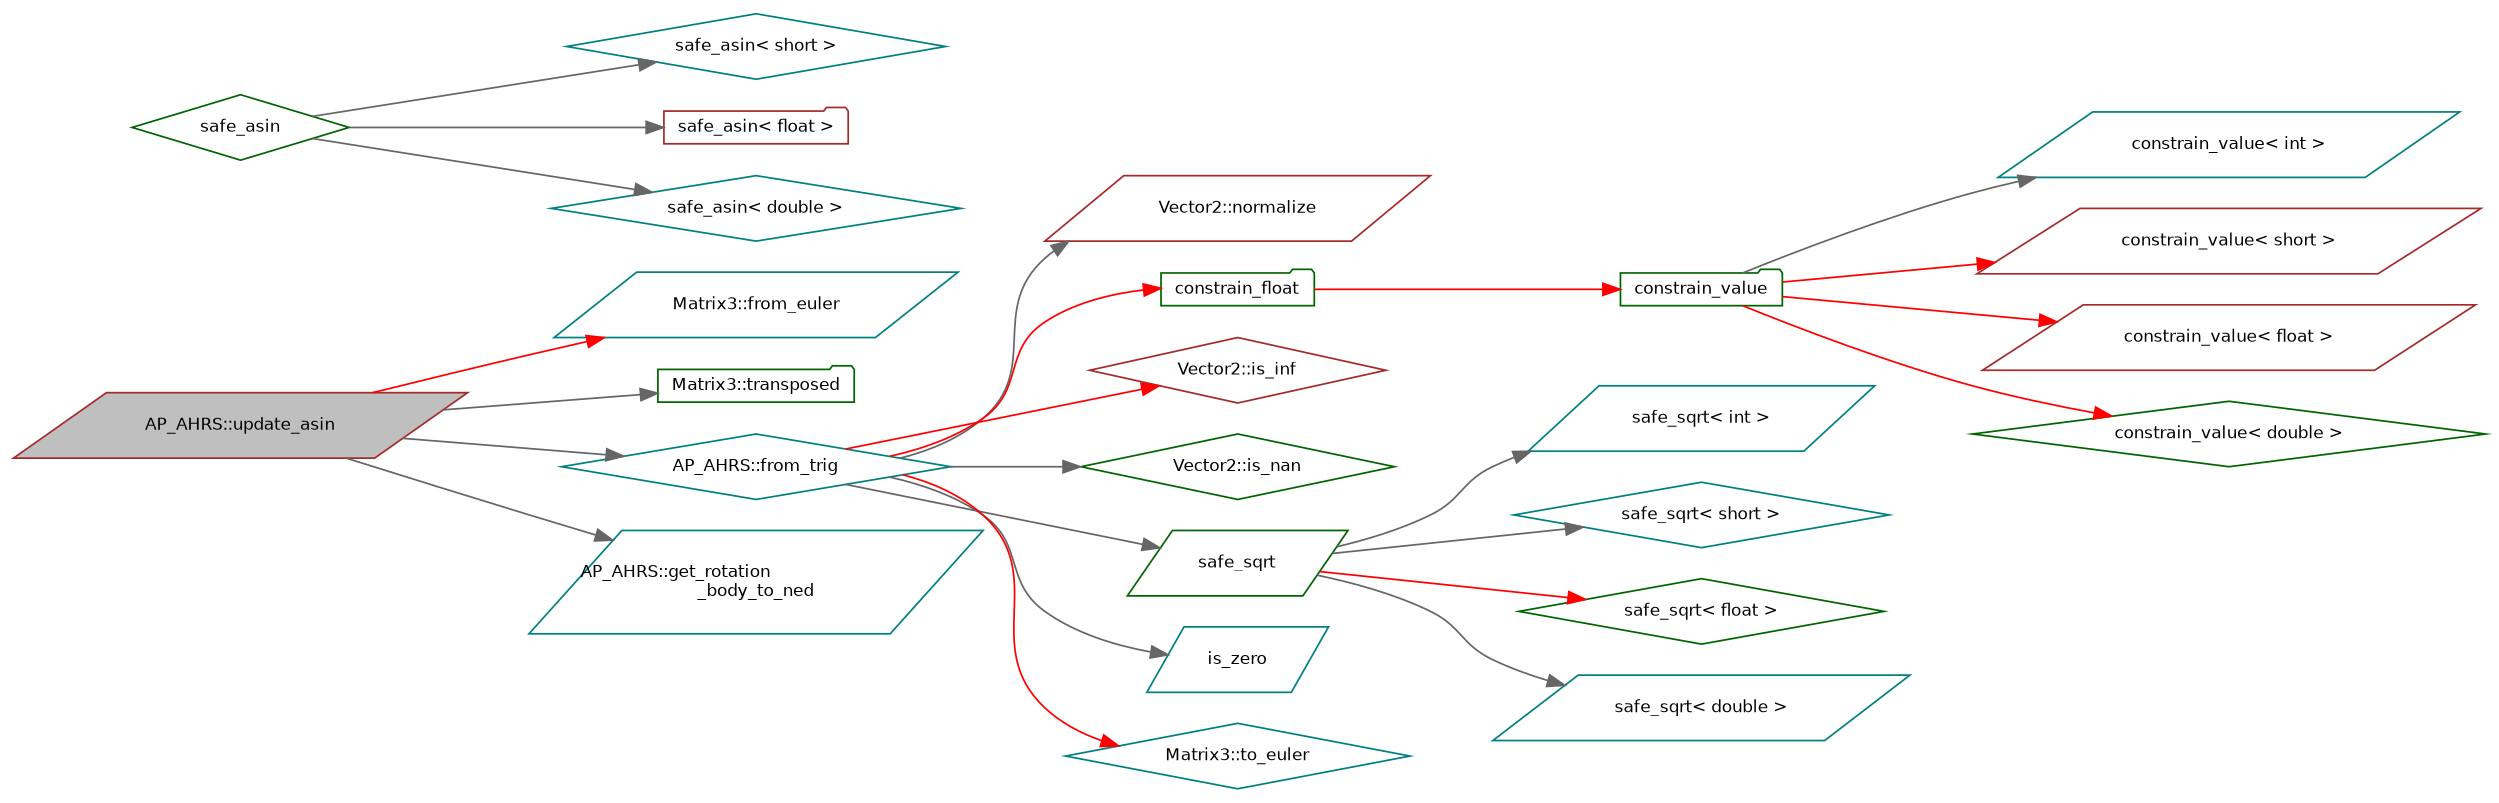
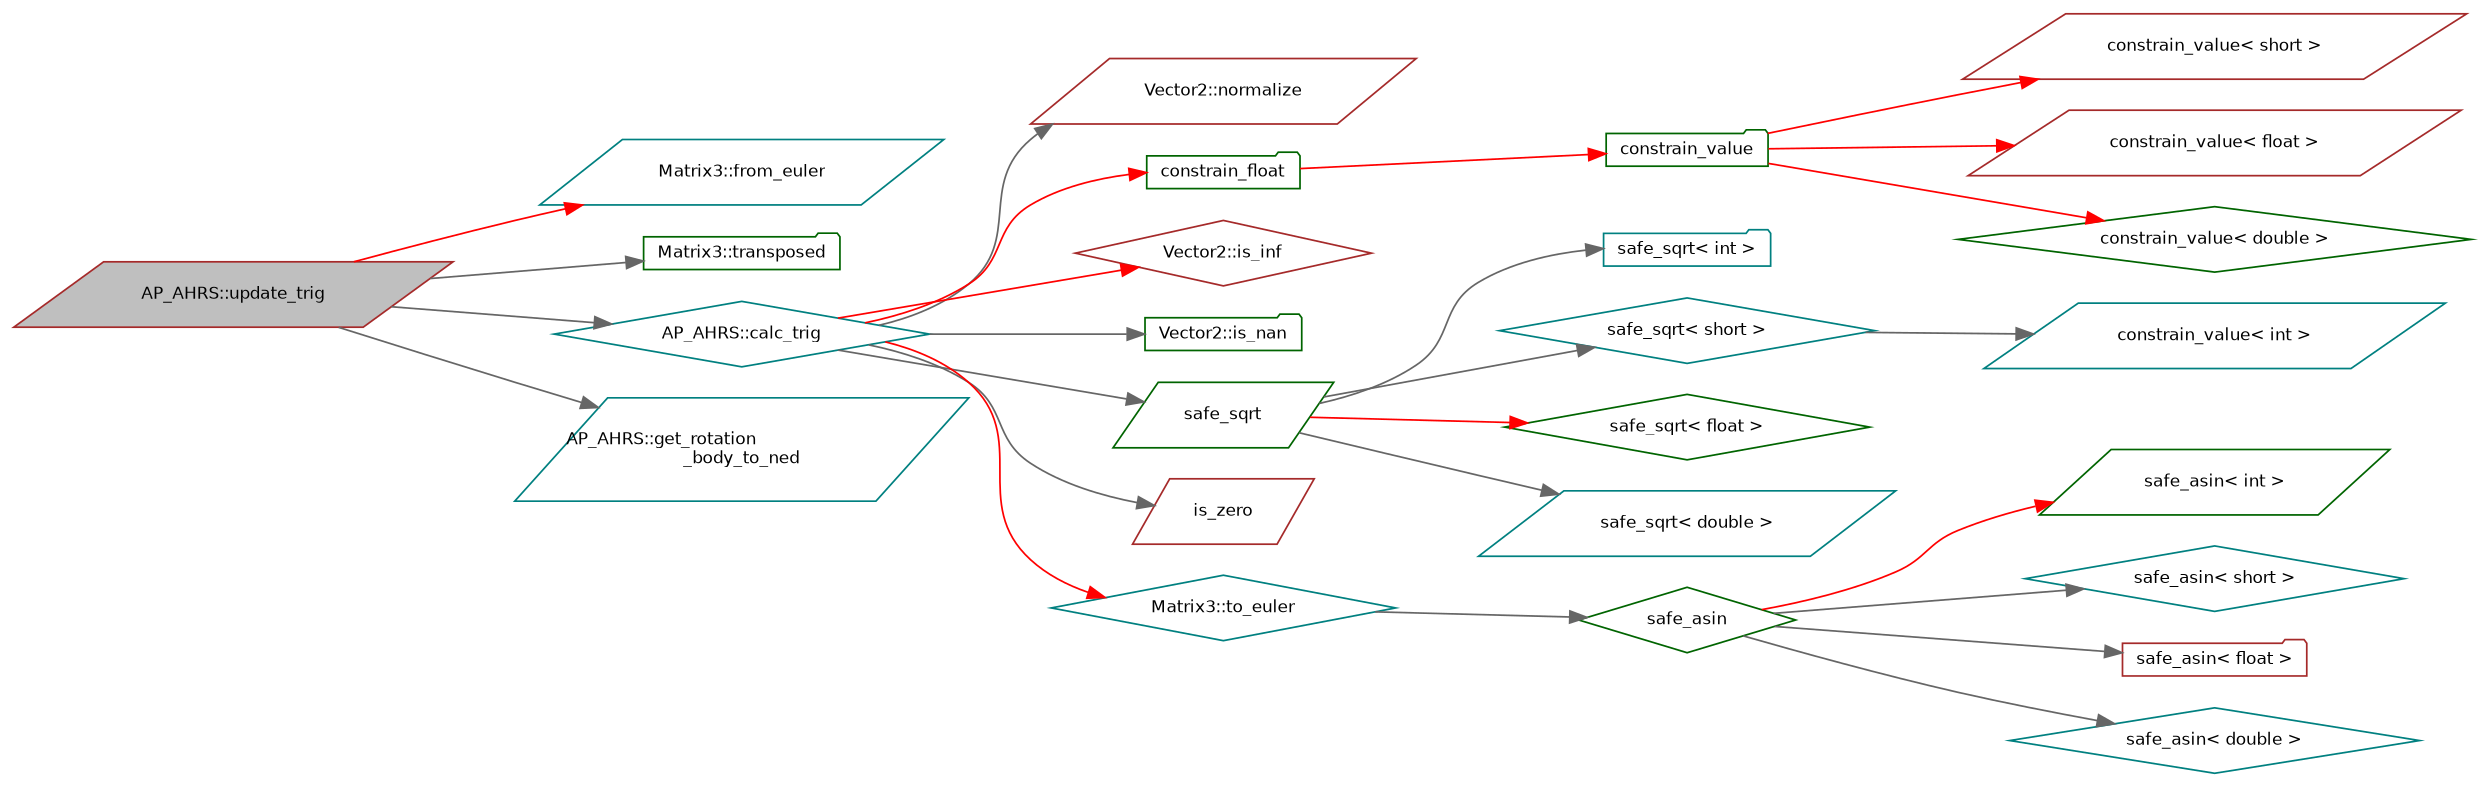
(1879, 222) -> (1941, 333)
(1701, 418) -> (1687, 250)
(241, 425) -> (233, 294)
(756, 467) -> (742, 334)
(1238, 467) -> (1223, 334)
none -> (2215, 482)
none -> (1472, 614)
(1238, 660) -> (1223, 512)
